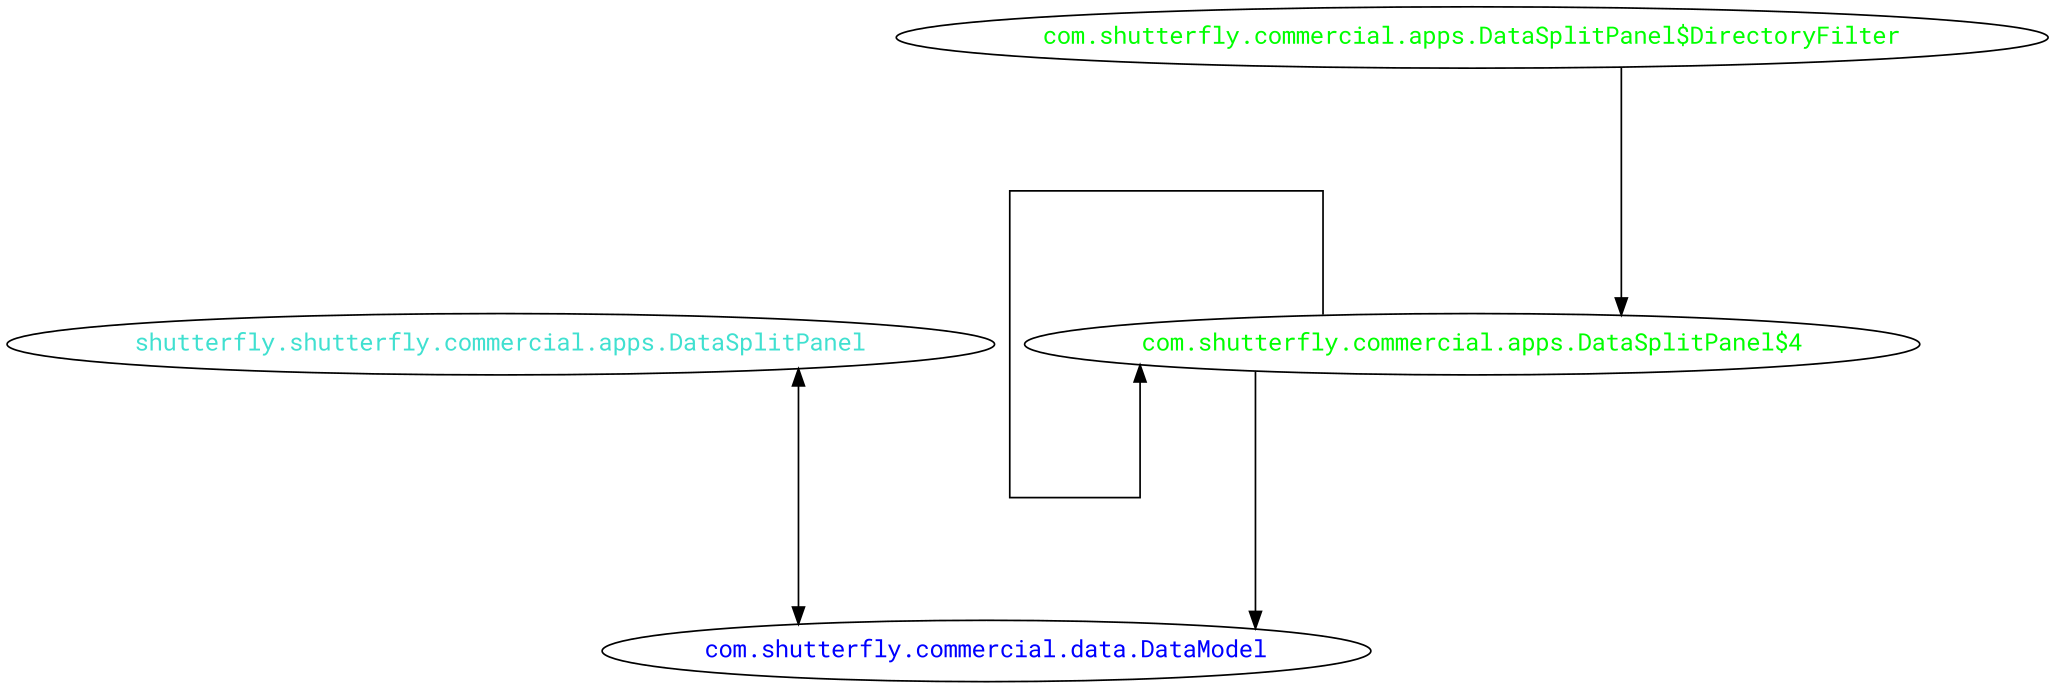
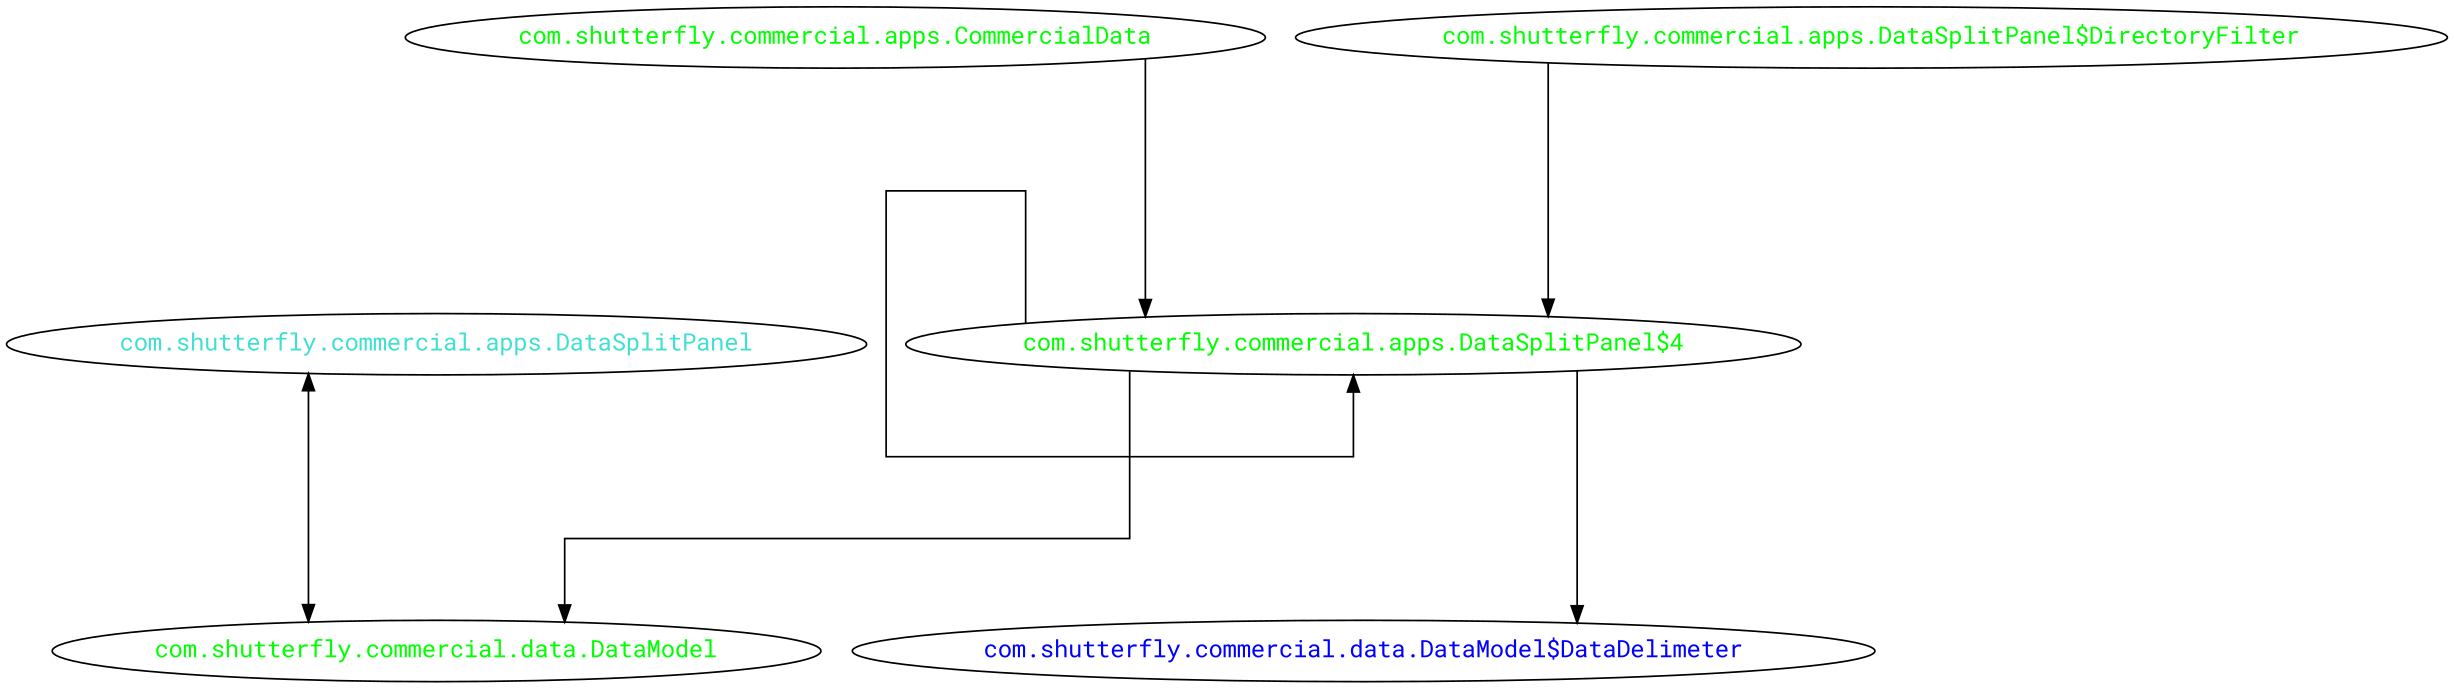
none -> (835, 37)
(501, 344) -> (437, 344)
(986, 651) -> (437, 651)
none -> (1364, 651)
